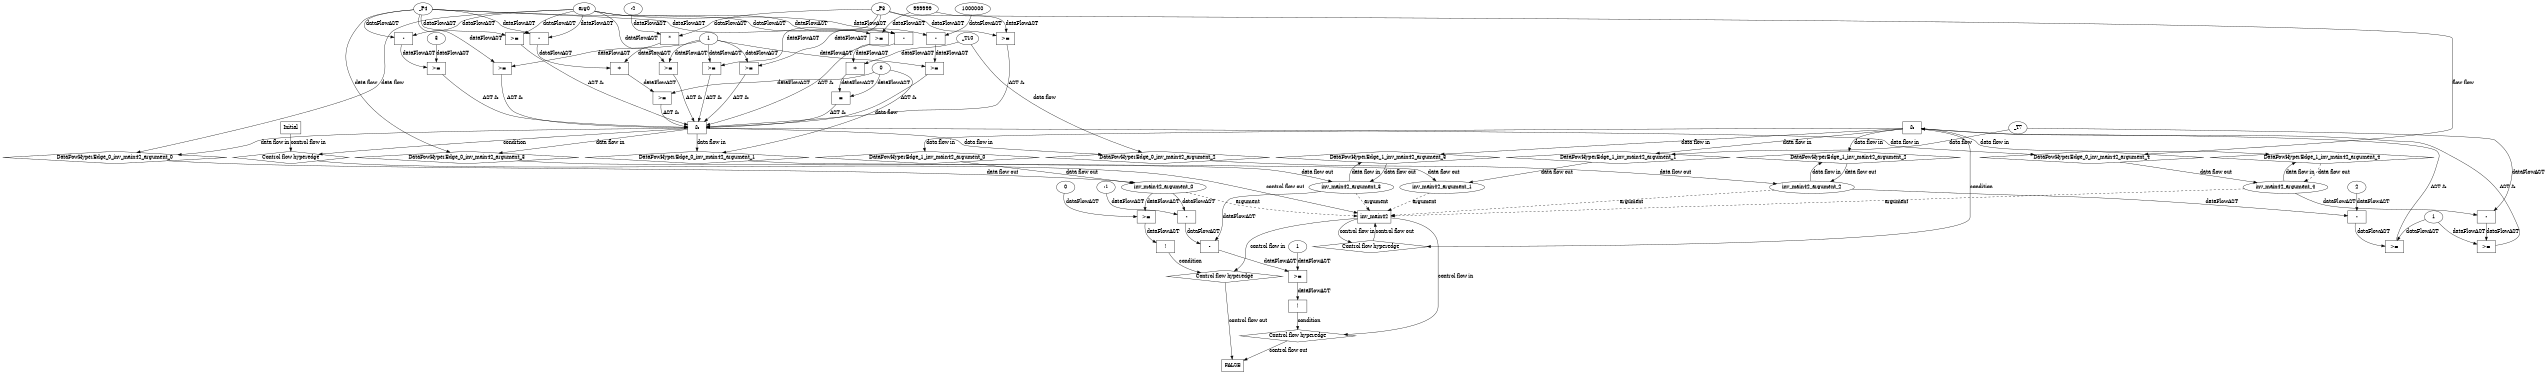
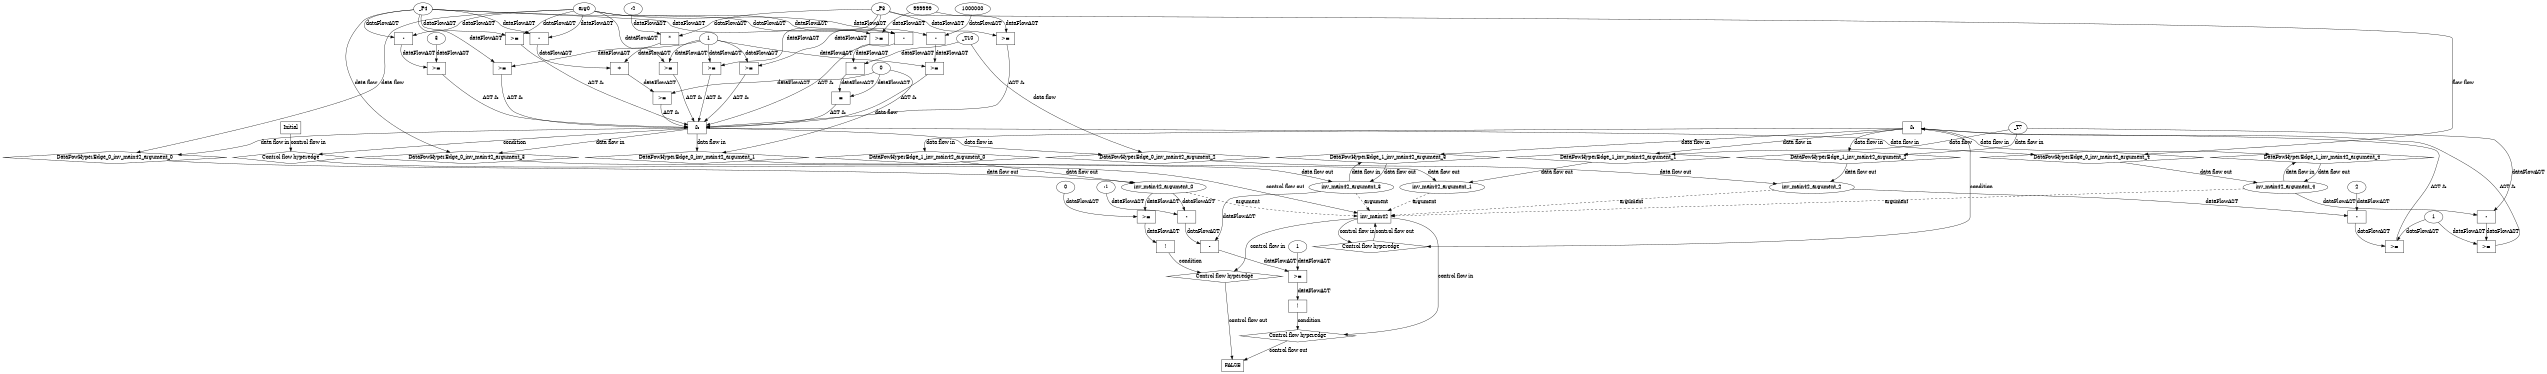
(1812, 171) -> (1980, 149)
(2316, 173) -> (2316, 173)
